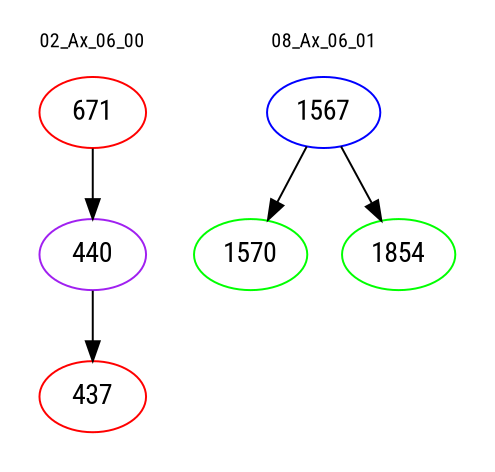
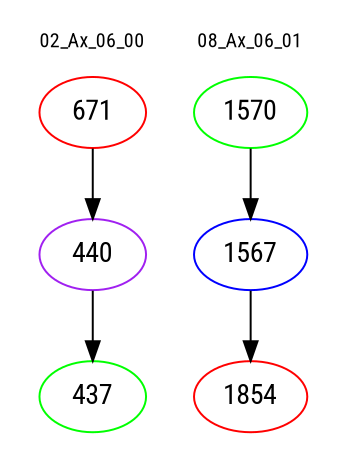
(292, 174) -> (251, 174)
(399, 255) -> (251, 397)
(93, 397) -> (93, 397)
